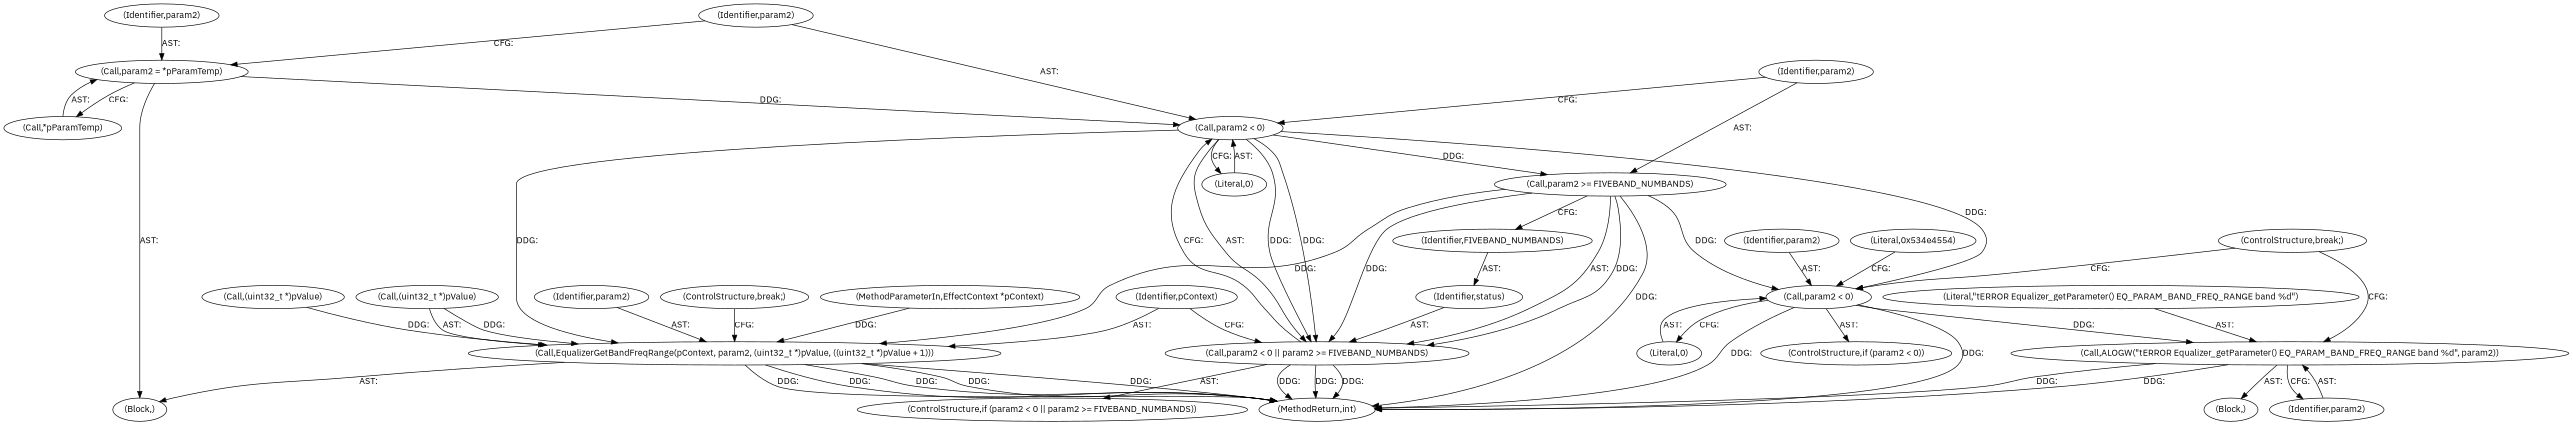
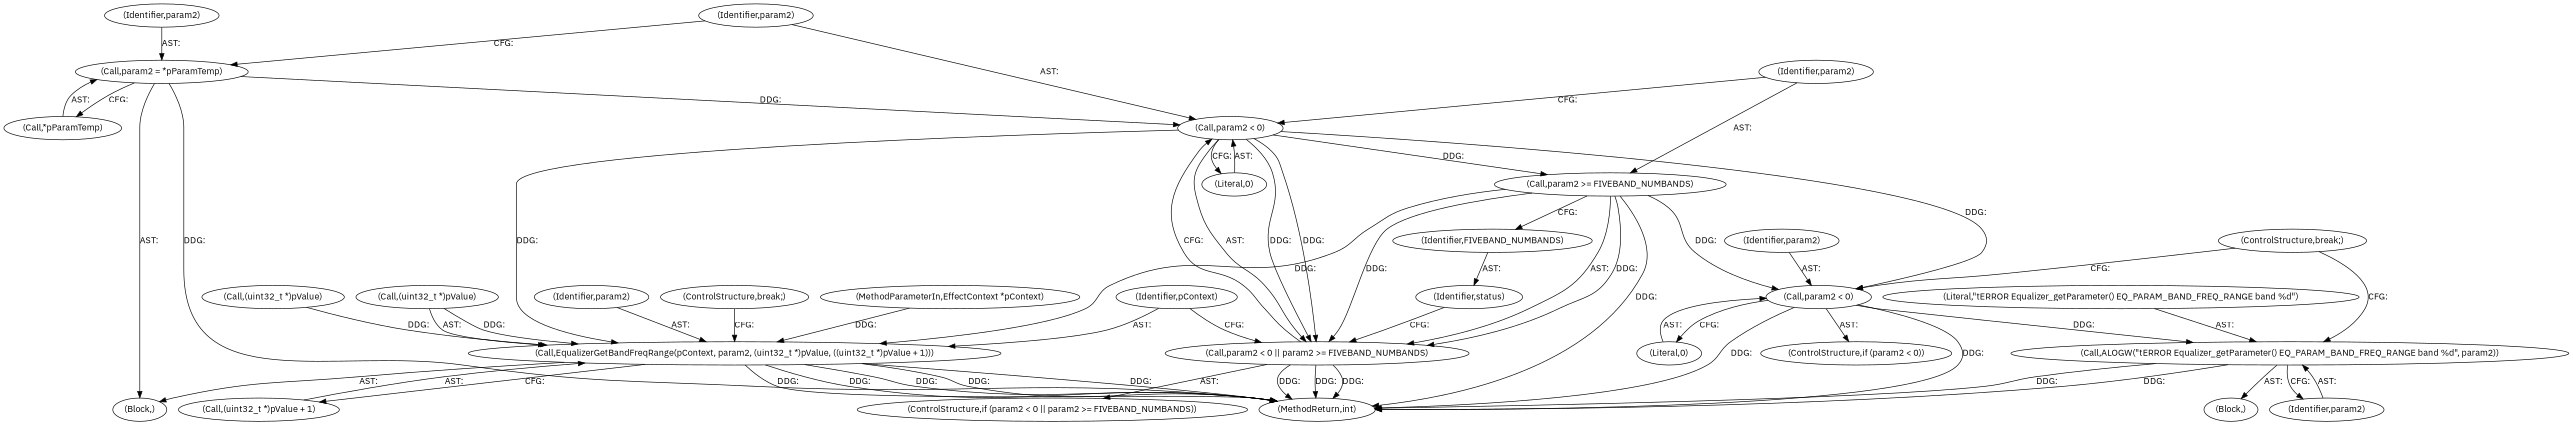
(1913, 241) -> none
(1421, 325) -> (1421, 325)
none -> (606, 380)
none -> (259, 410)
